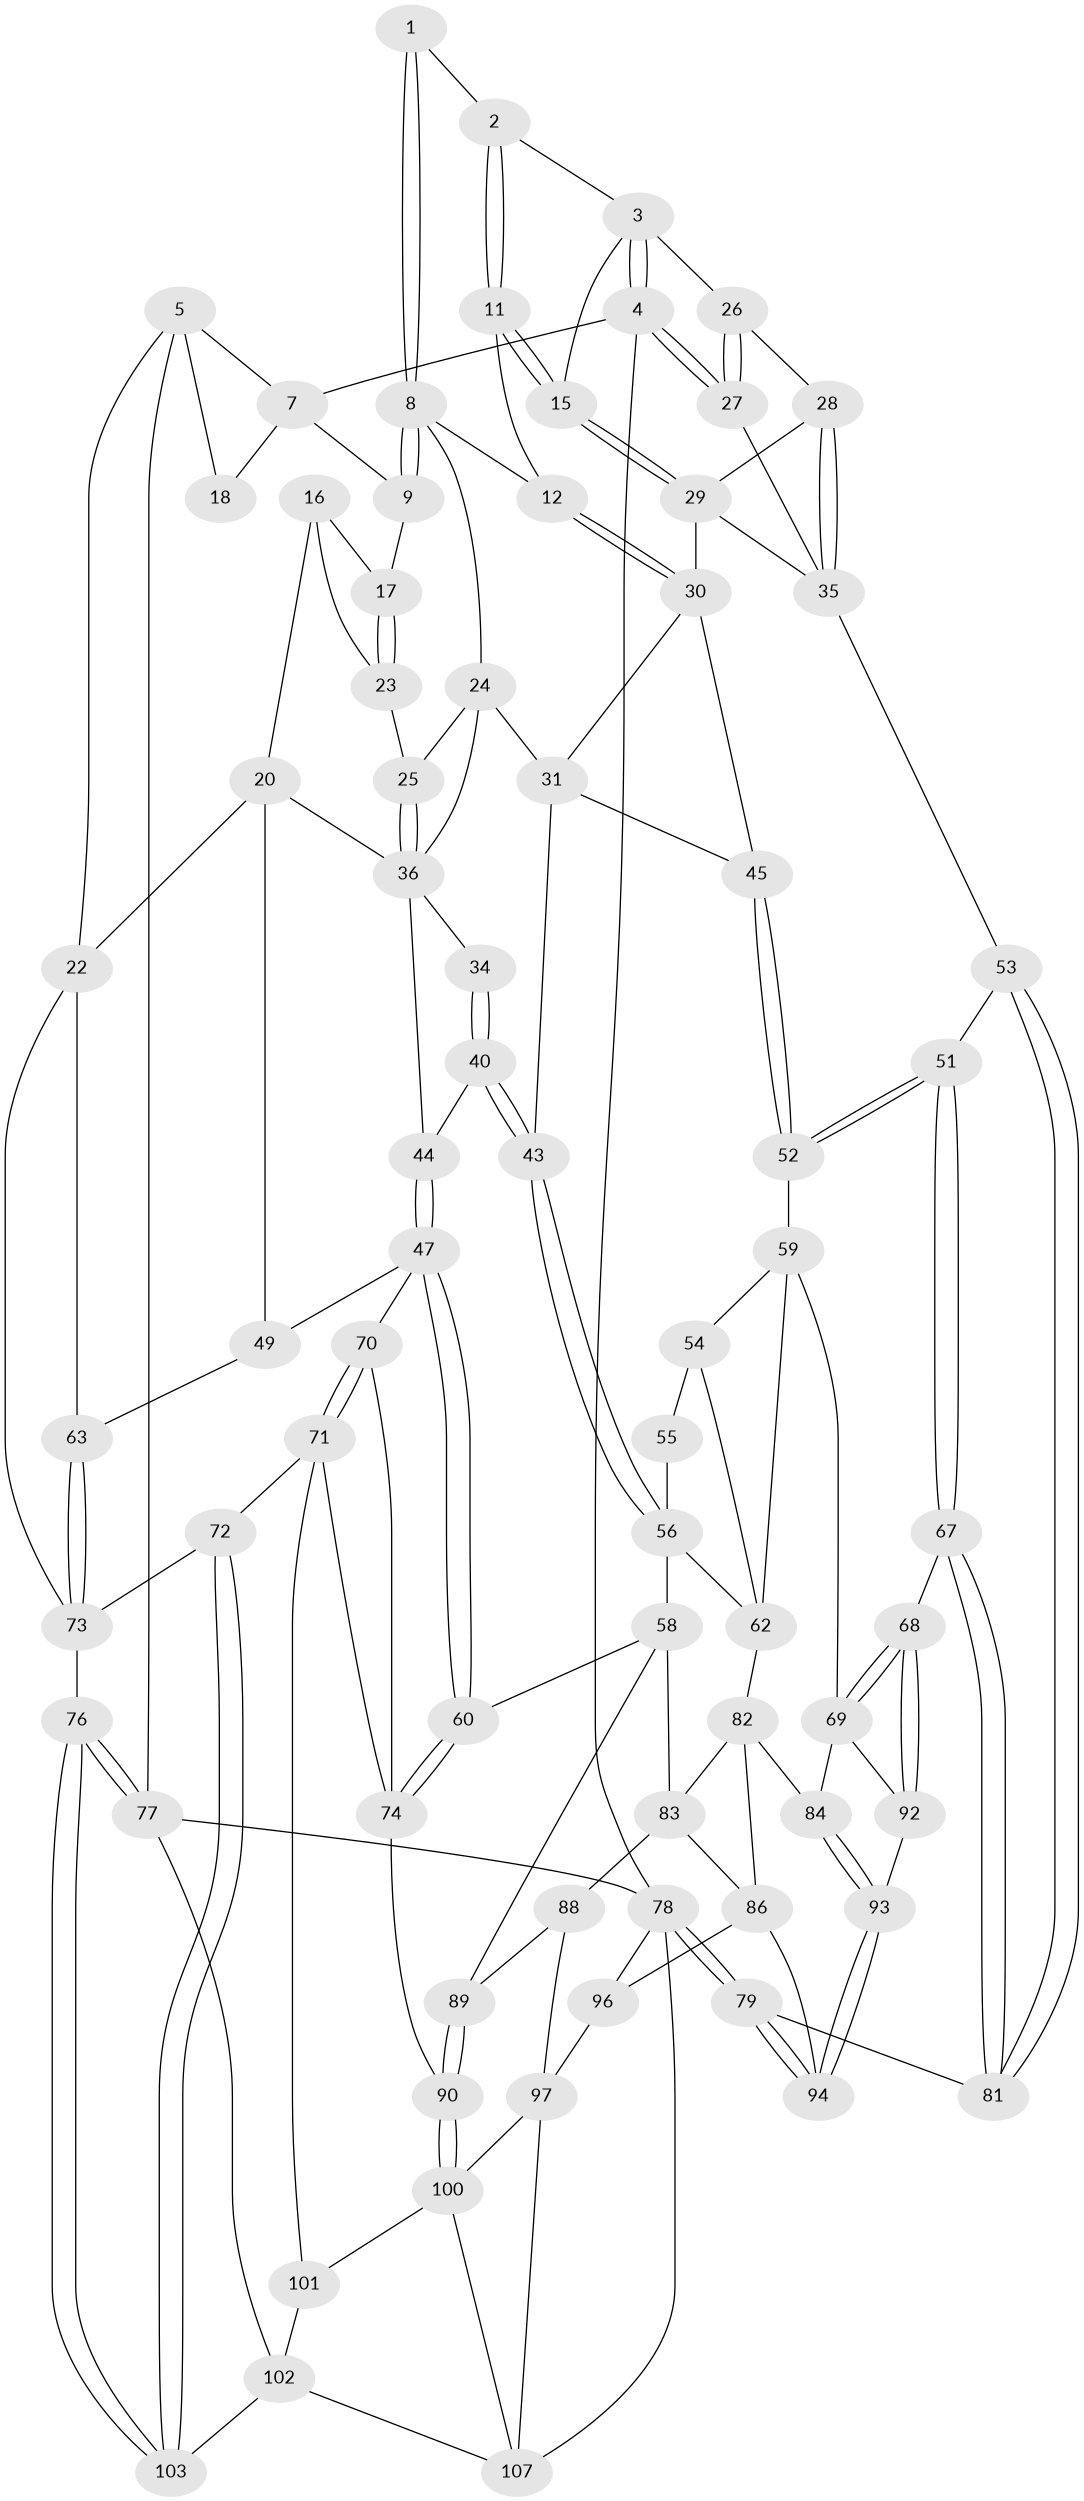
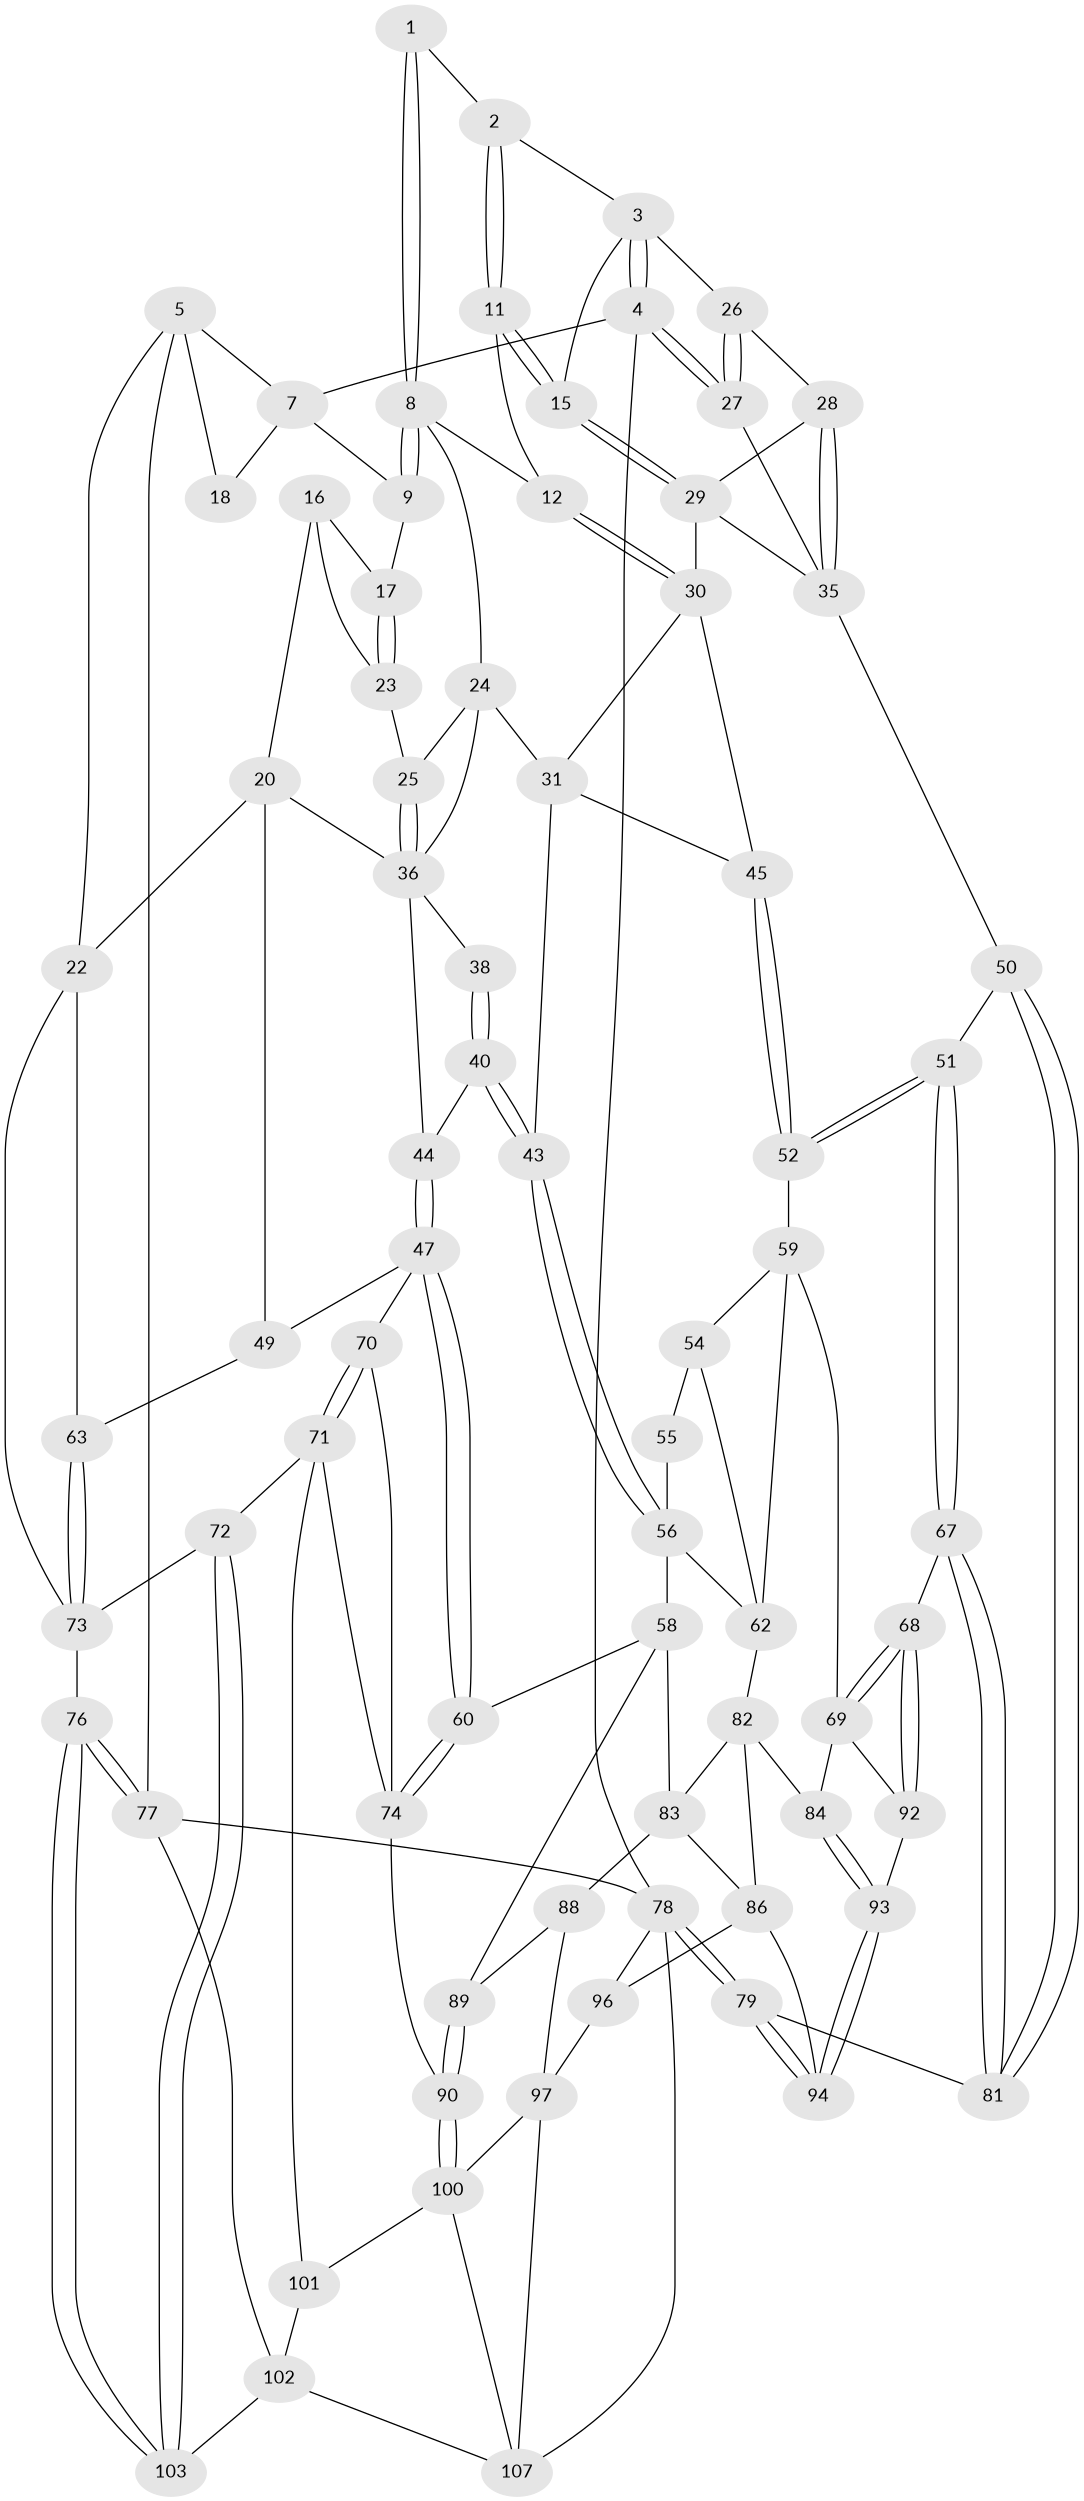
(480, 969) -> (480, 969)
(1007, 969) -> (1007, 969)
